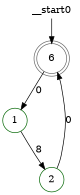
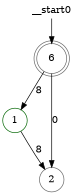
(39, 91) -> (39, 91)
(65, 124) -> (52, 117)
(52, 180) -> (52, 180)
